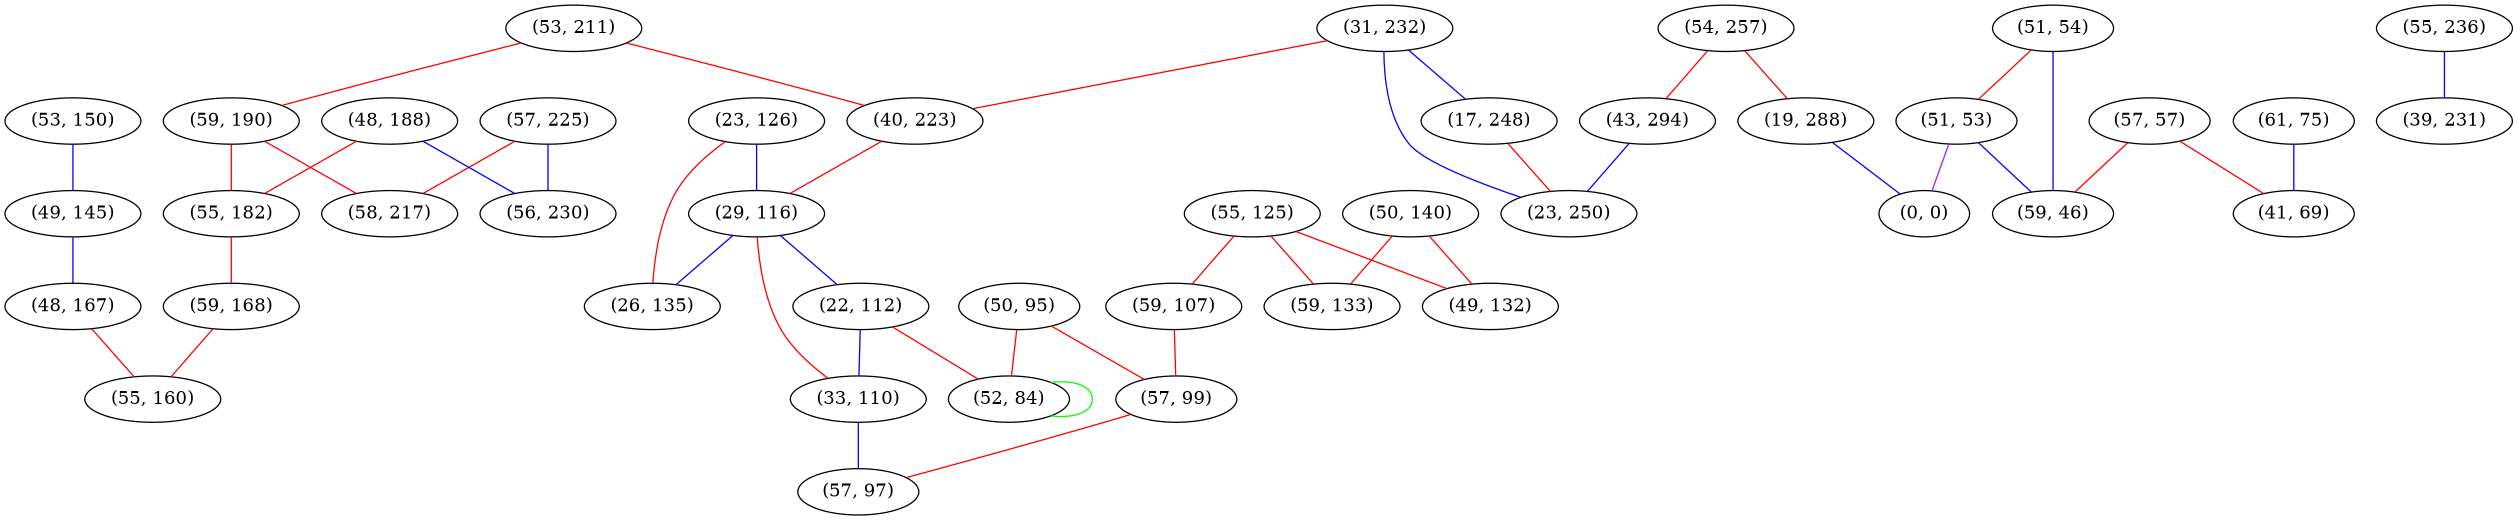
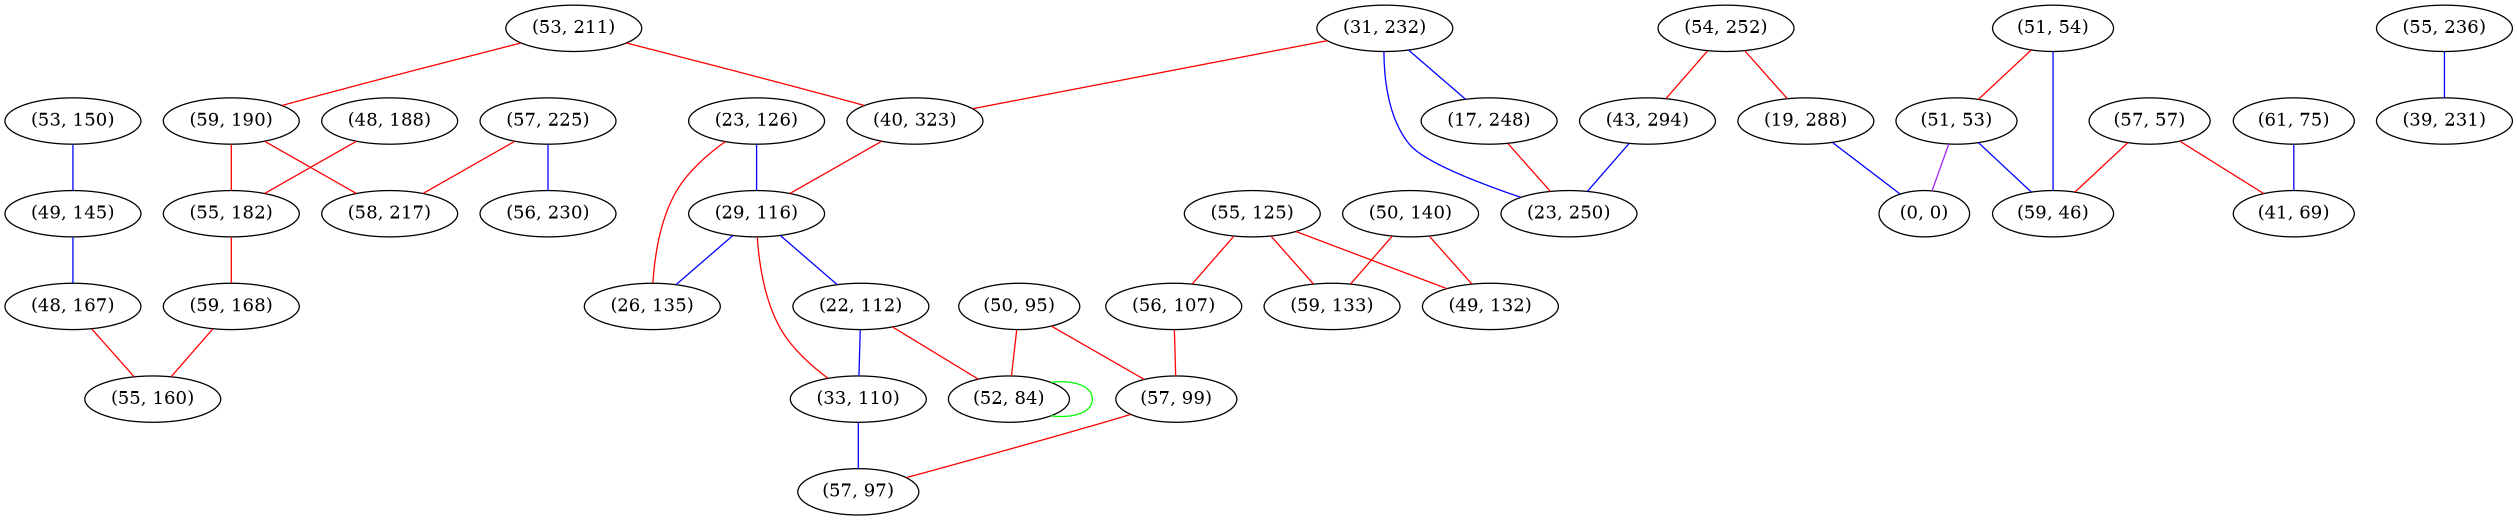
(1726, 28) -> (1726, 28)
(915, 121) -> (915, 121)
(460, 162) -> none
(1174, 306) -> (1174, 306)
